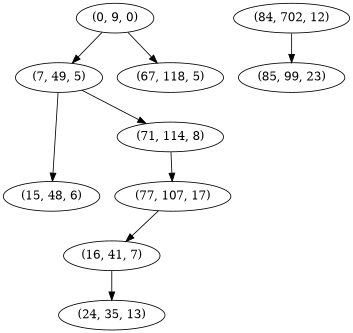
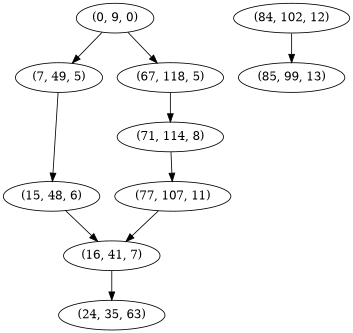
(292, 18) -> (292, 18)
(292, 78) -> (292, 78)
(110, 105) -> (170, 103)
(173, 196) -> (173, 196)
none -> (79, 223)
(112, 315) -> (112, 315)
